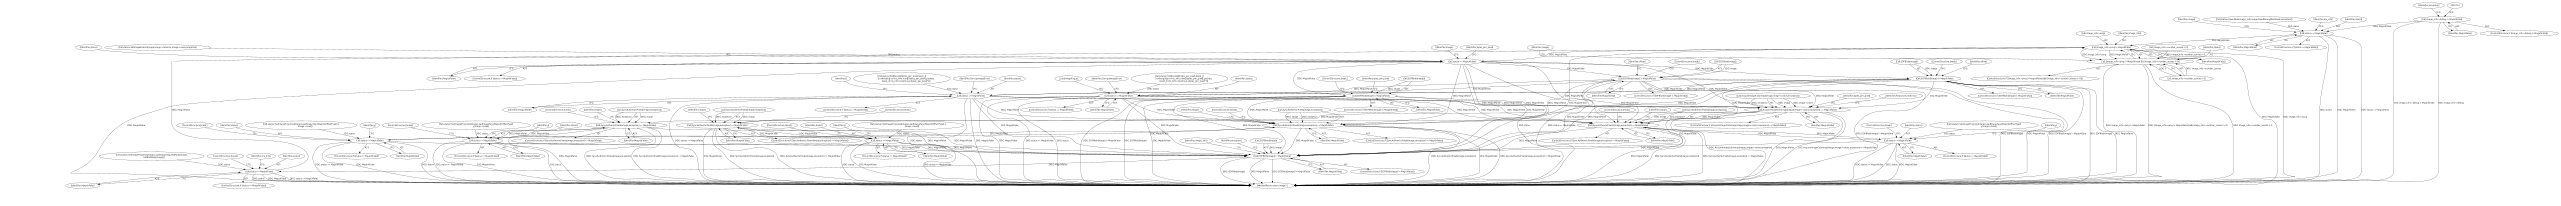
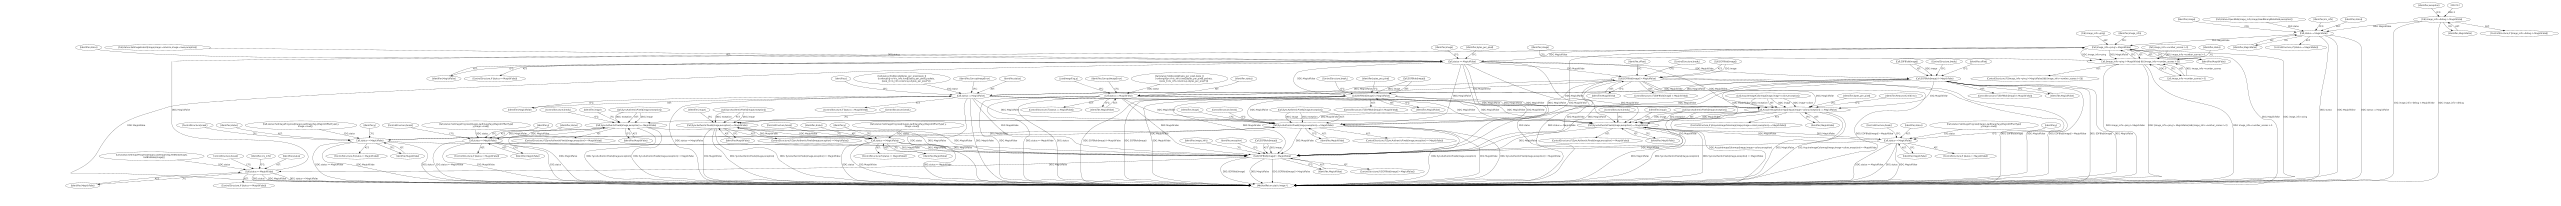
(2452, 12) -> (2452, 12)
